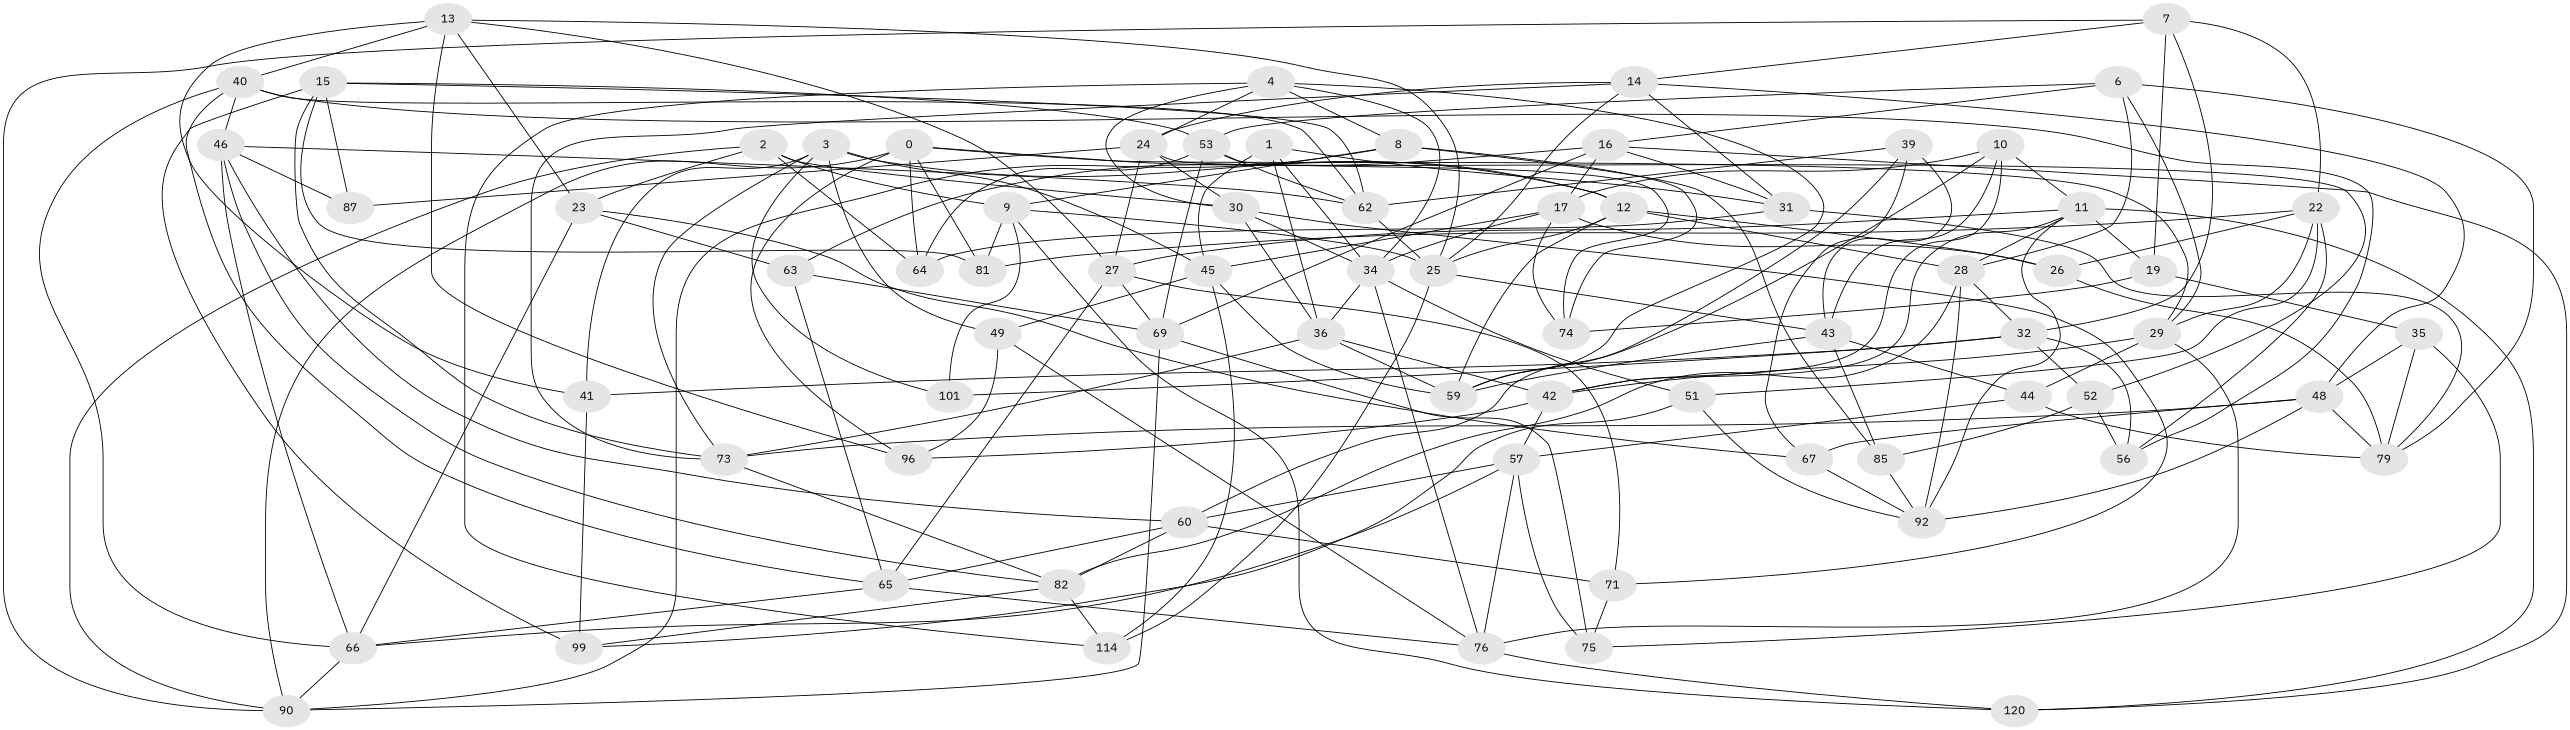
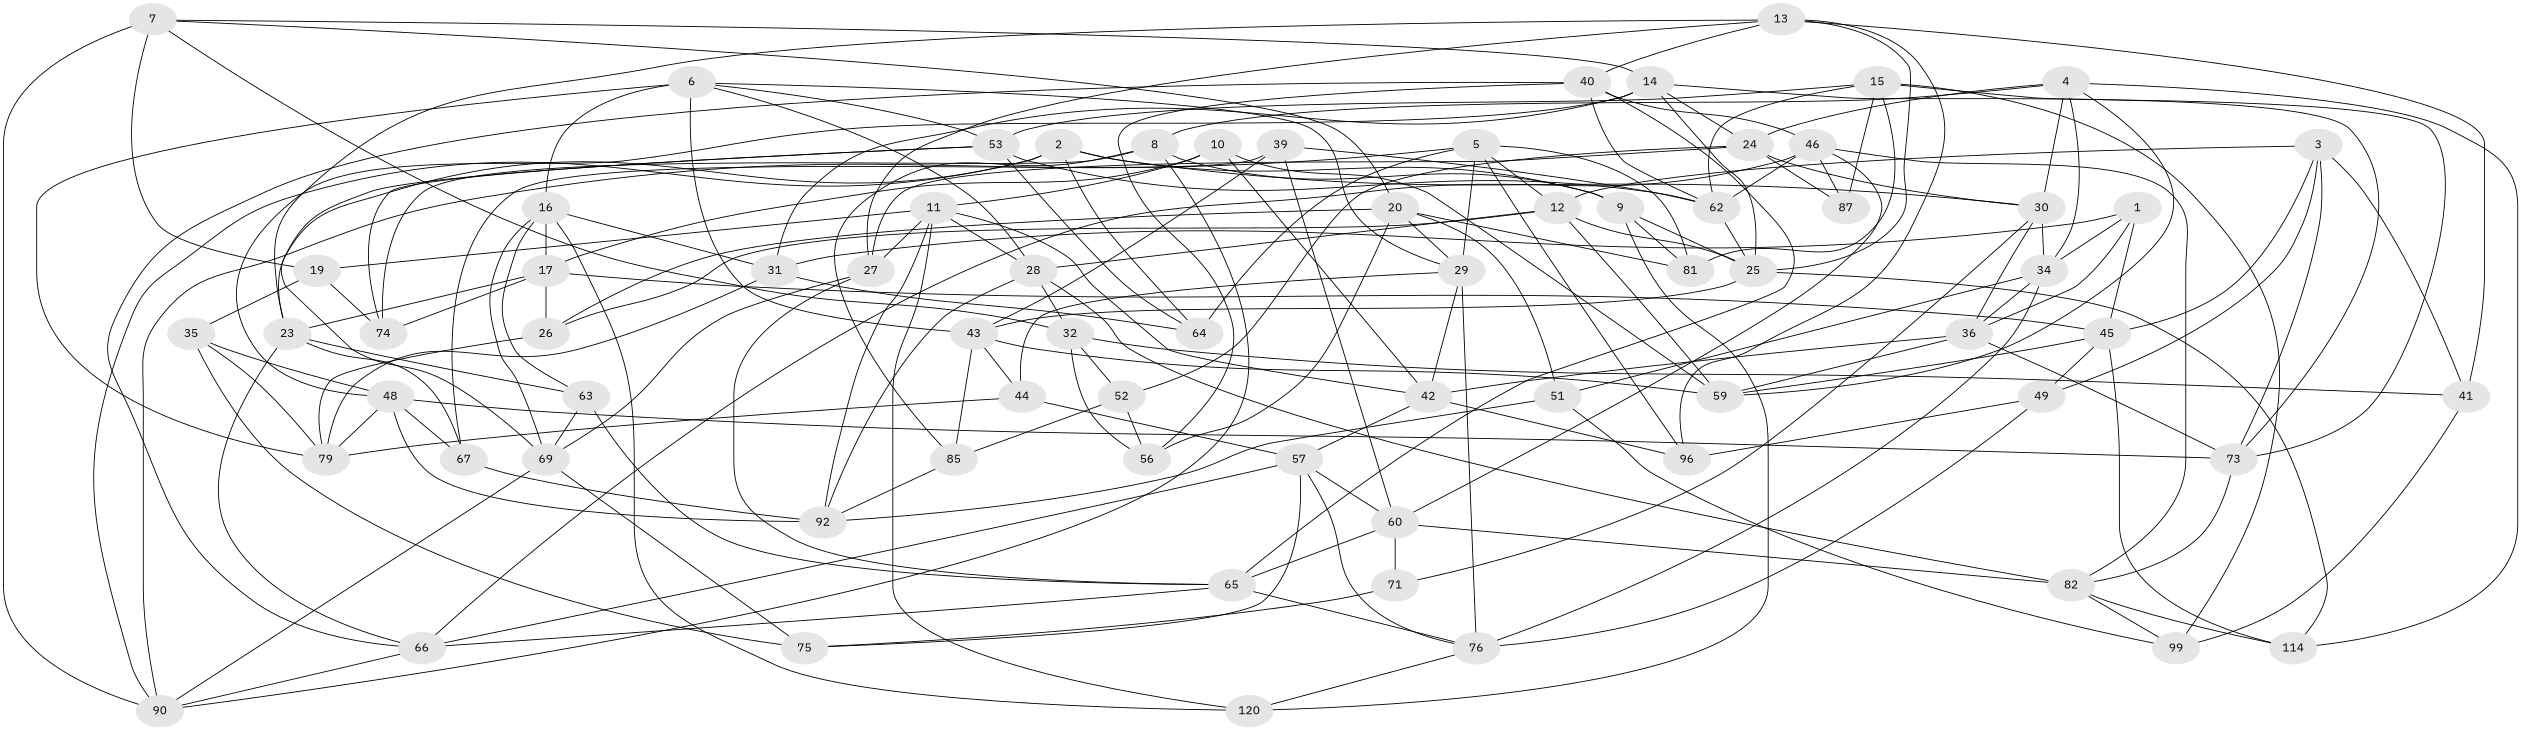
(909, 145) -> (1476, 145)
(2316, 208) -> (1395, 208)
(1437, 243) -> (417, 302)
(1864, 259) -> (757, 296)
(1460, 328) -> none
(950, 397) -> none
